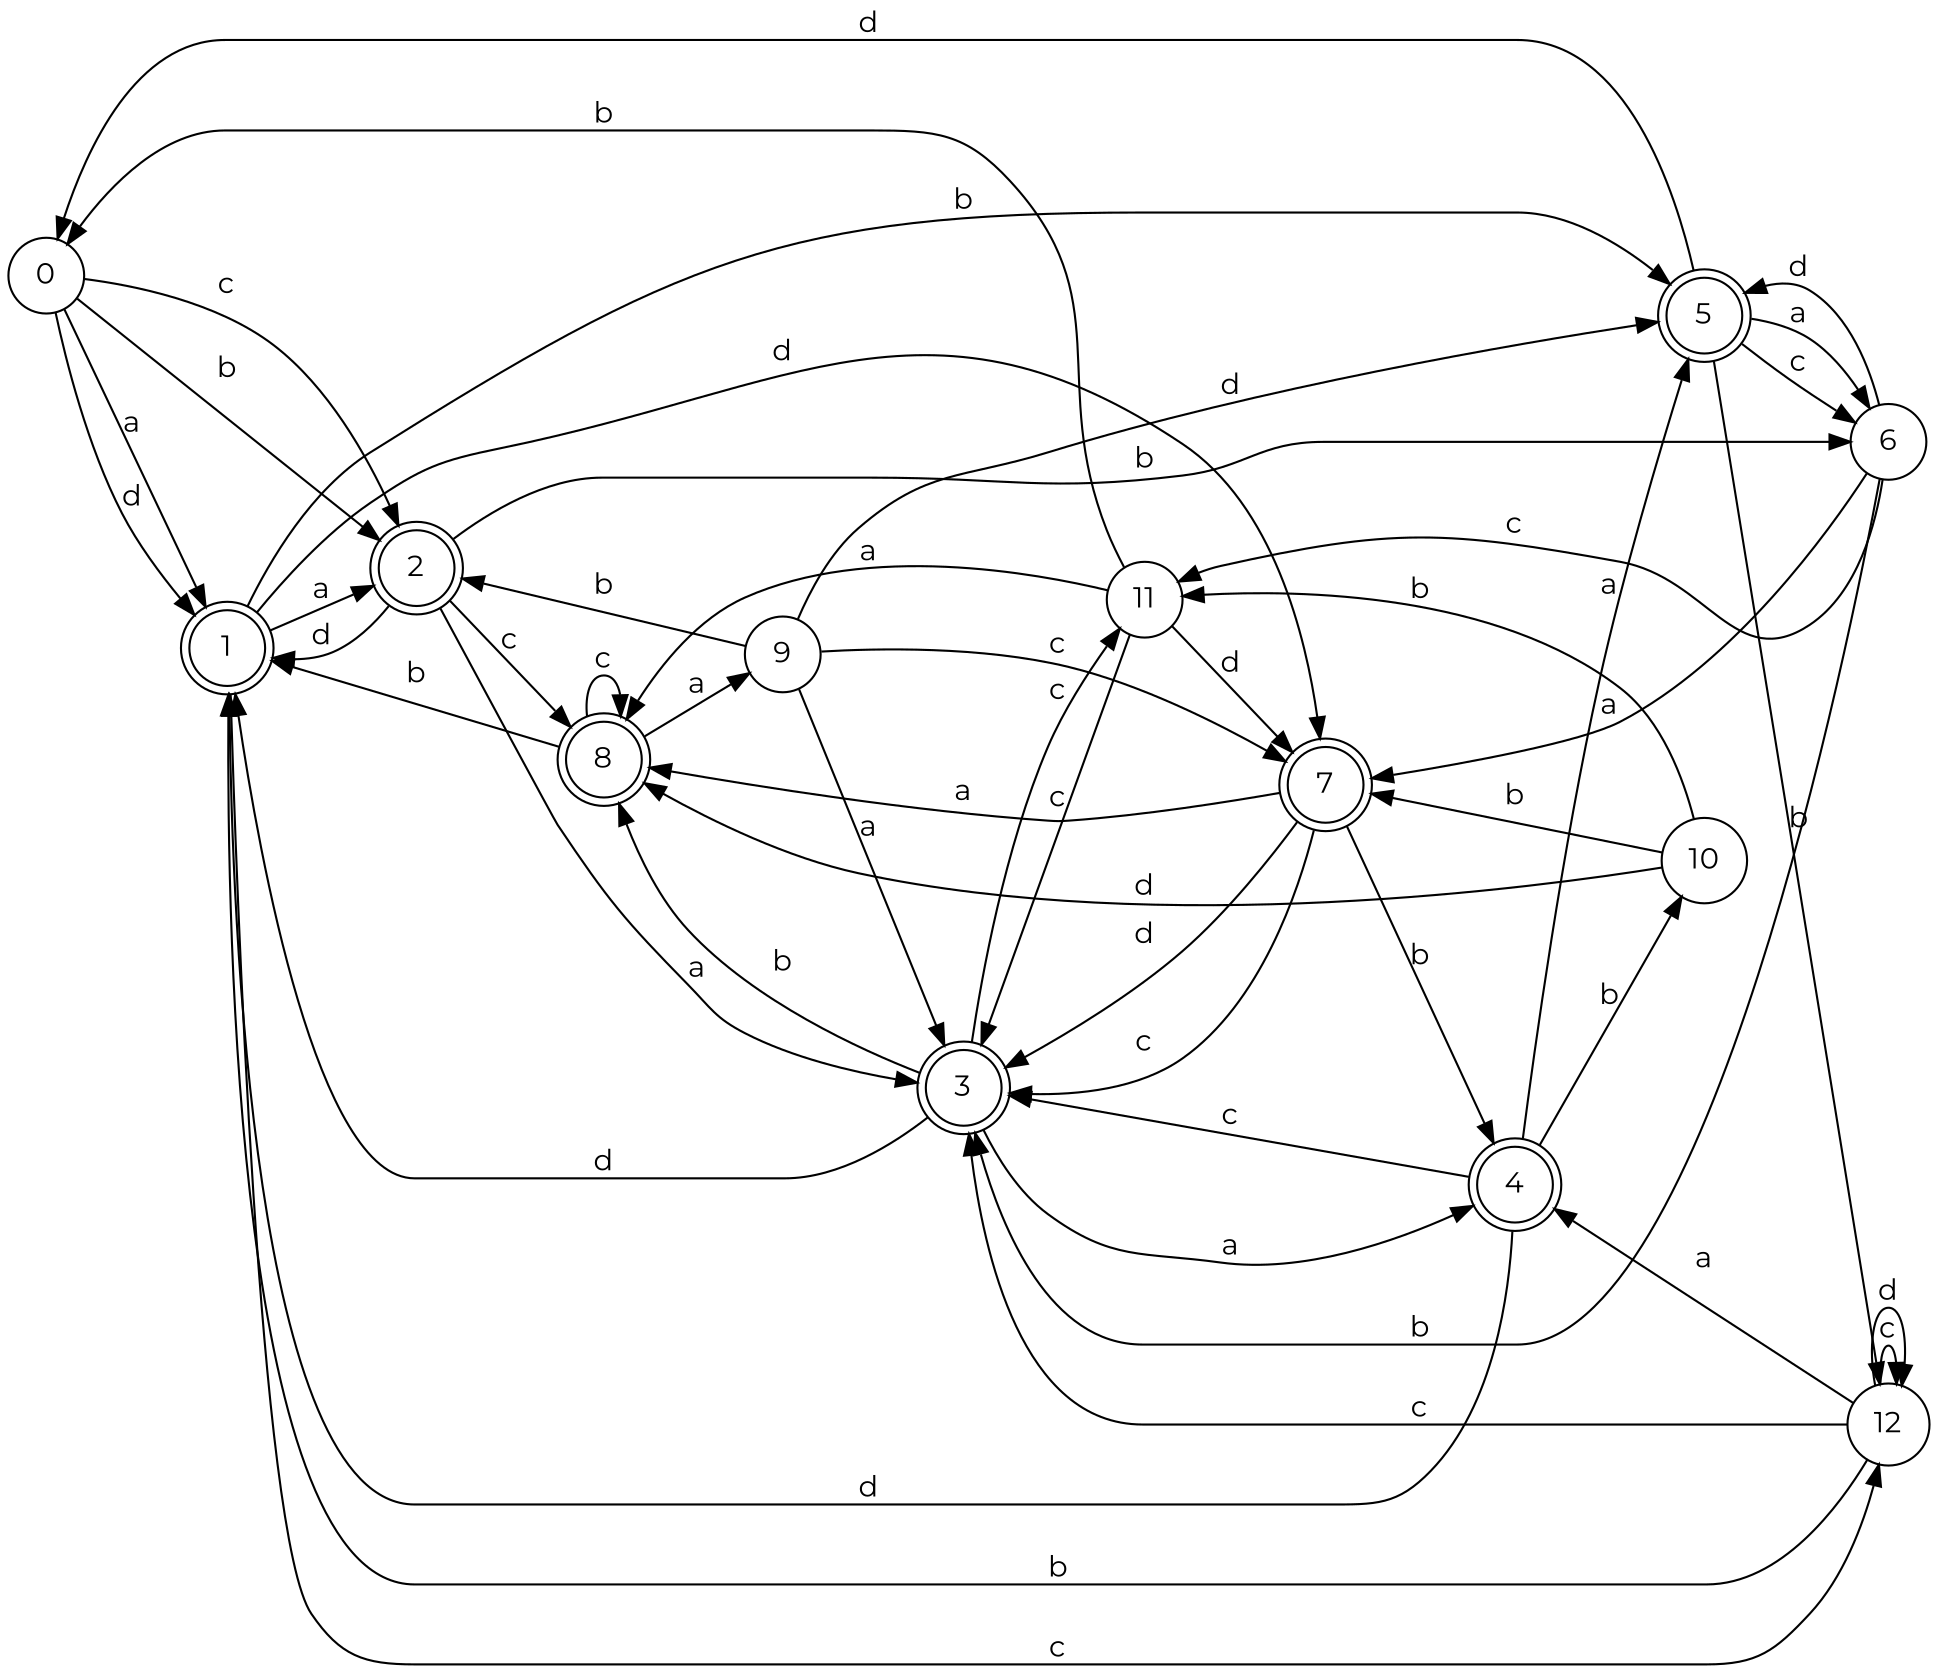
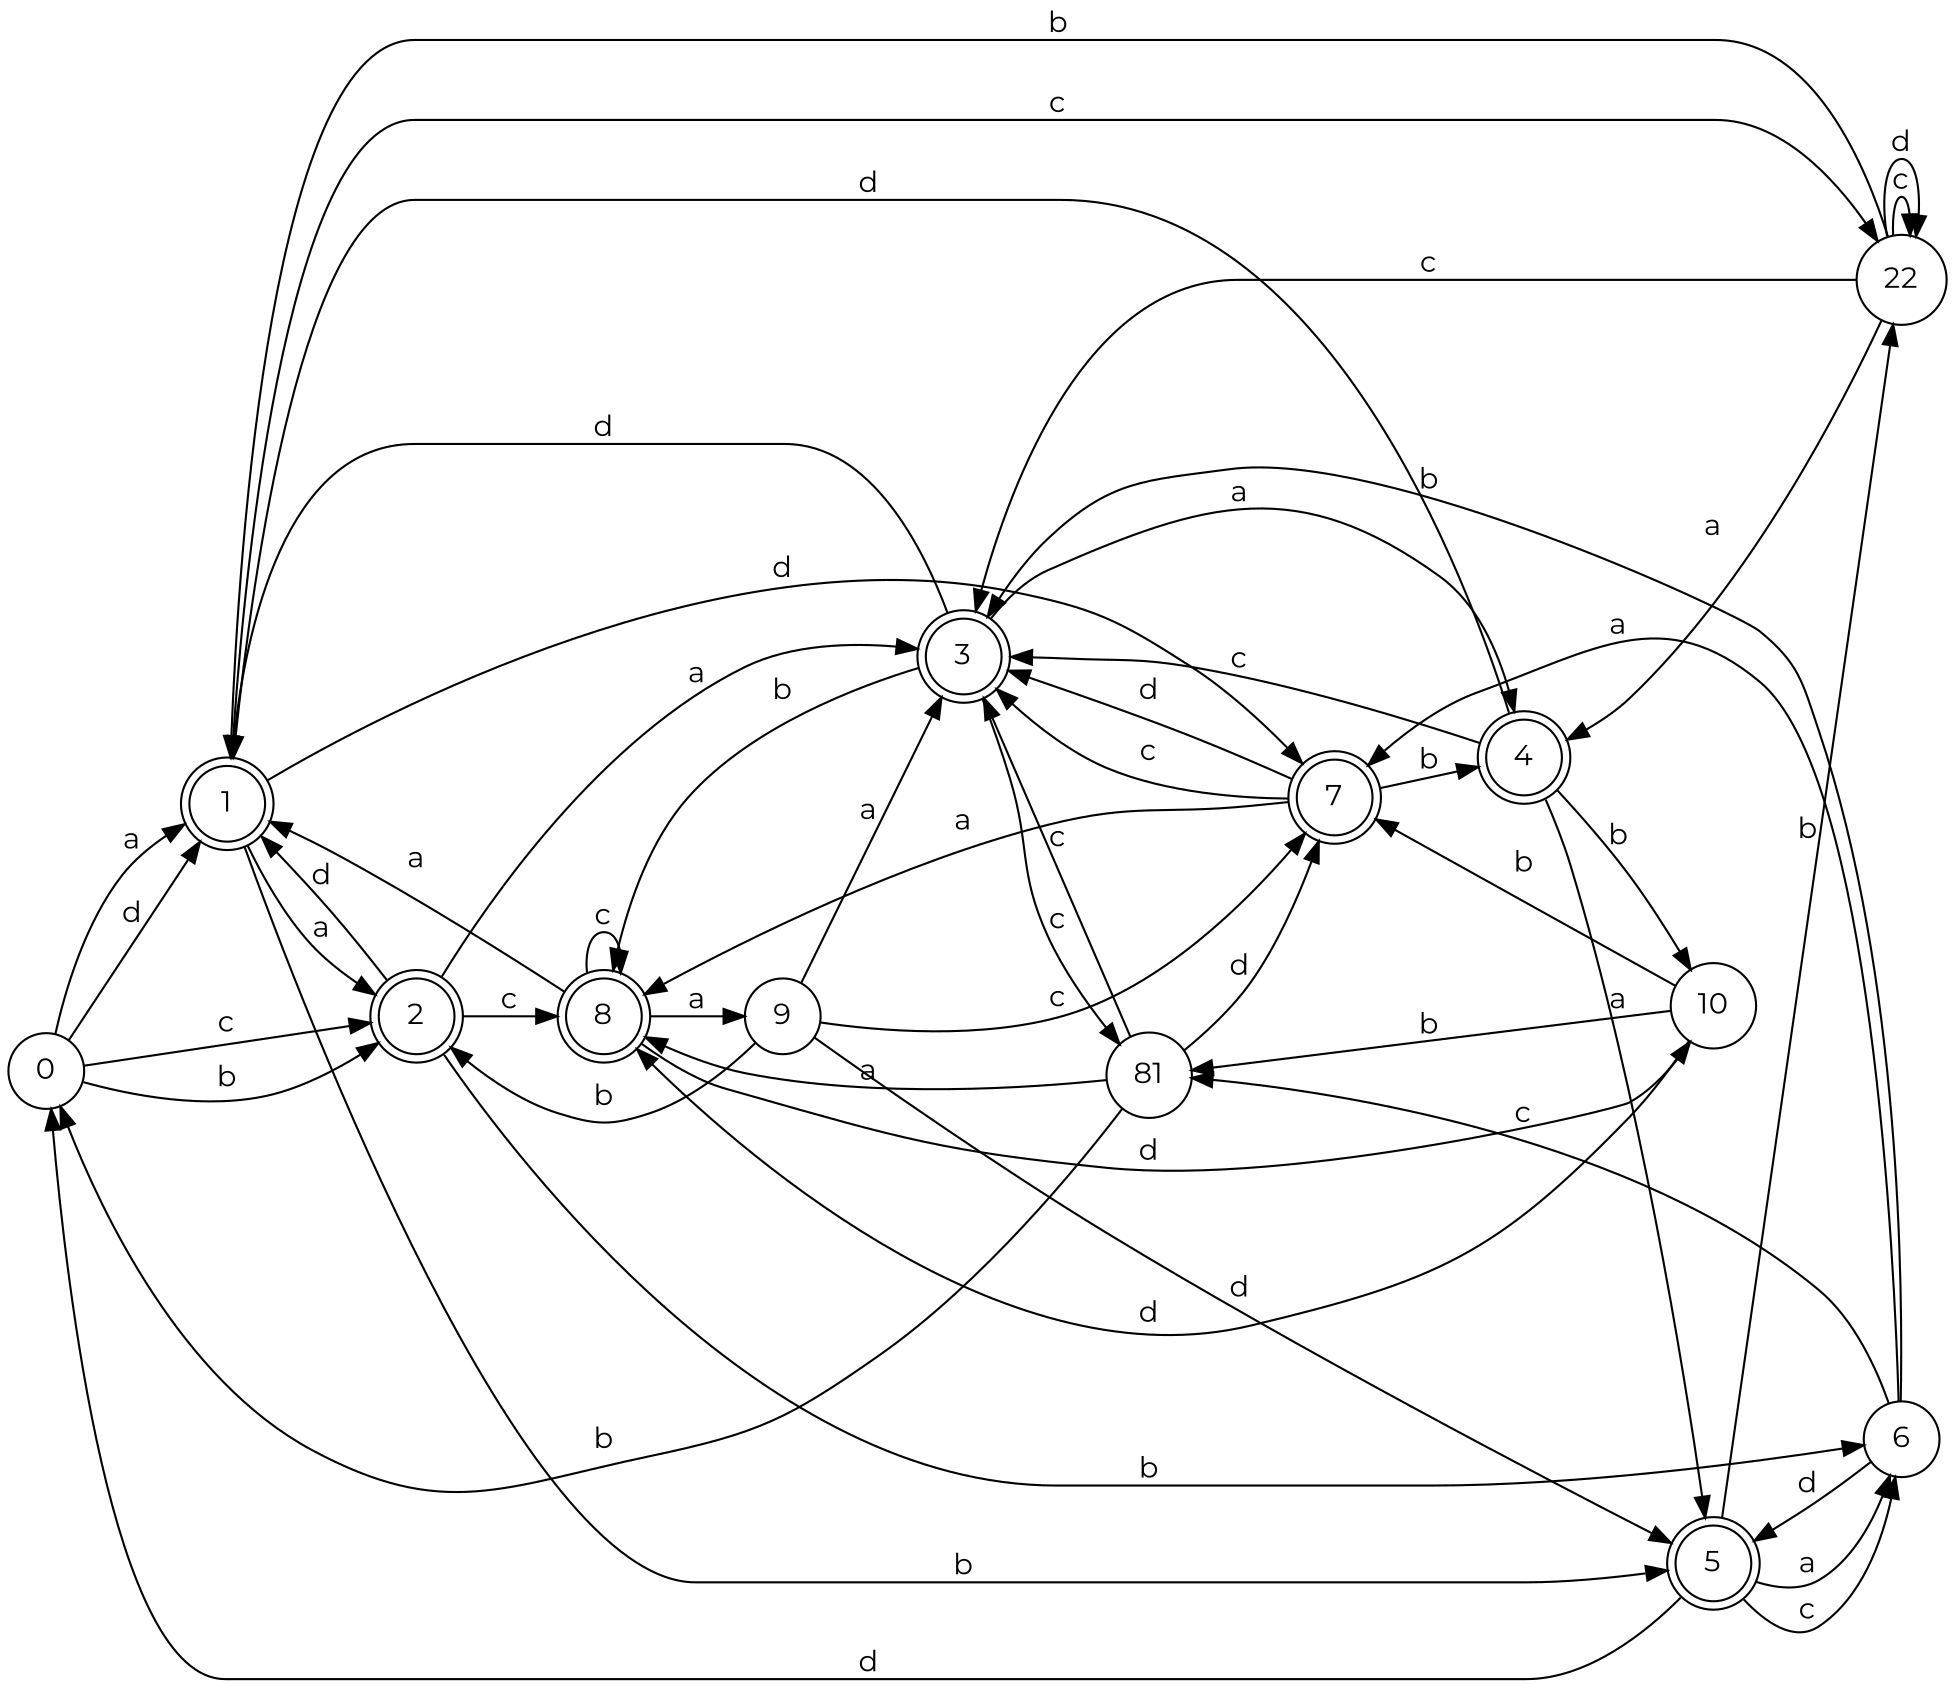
(1145, 600) -> (1149, 1075)
(417, 674) -> (417, 860)
none -> (1161, 1170)
(1888, 1425) -> (1902, 280)
